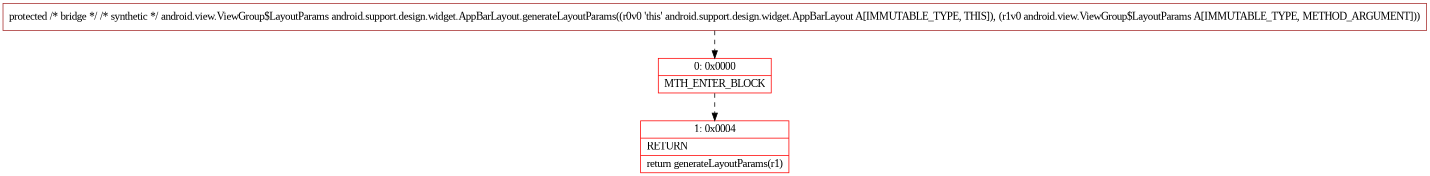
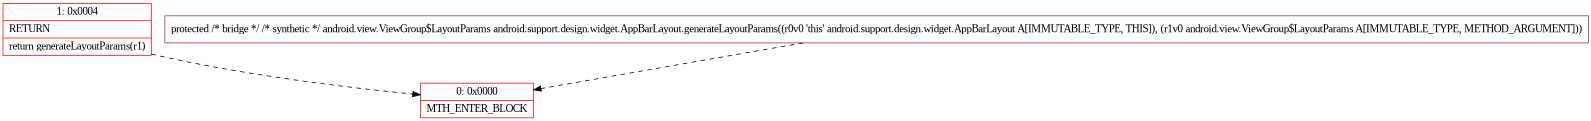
(715, 103) -> (282, 78)
